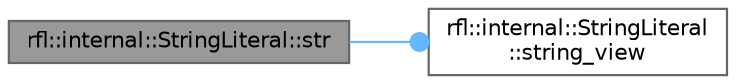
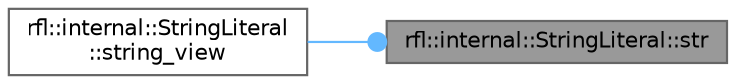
(380, 42) -> (338, 42)
